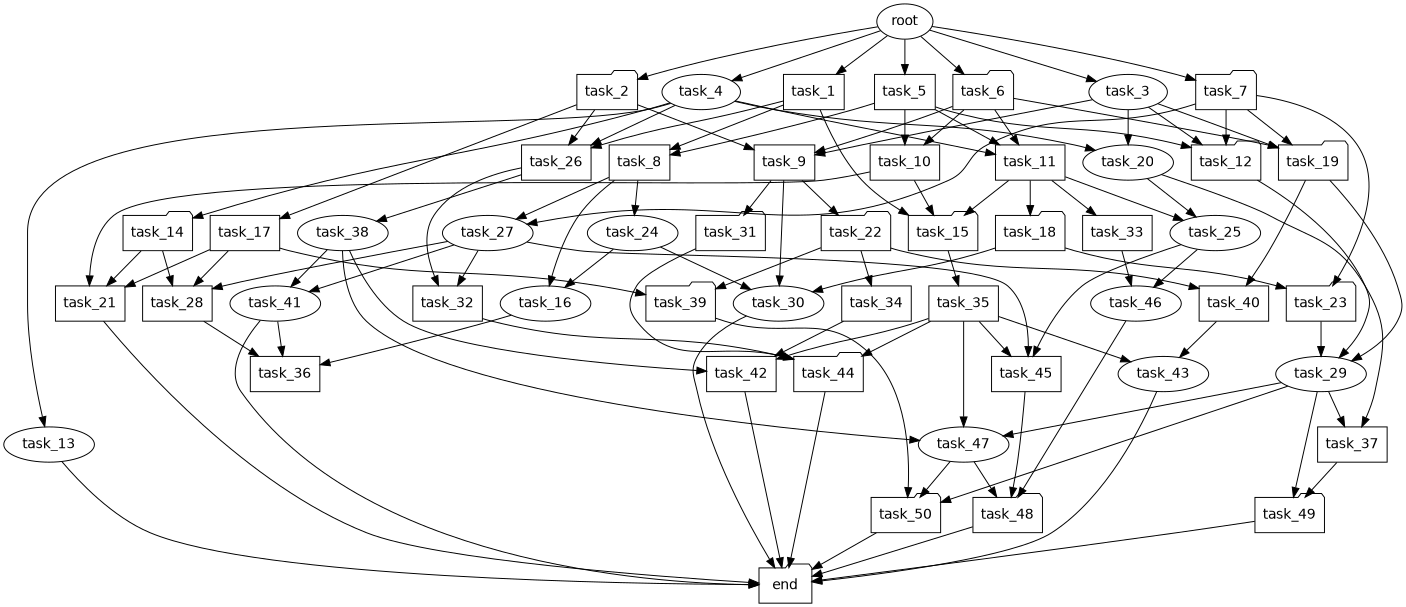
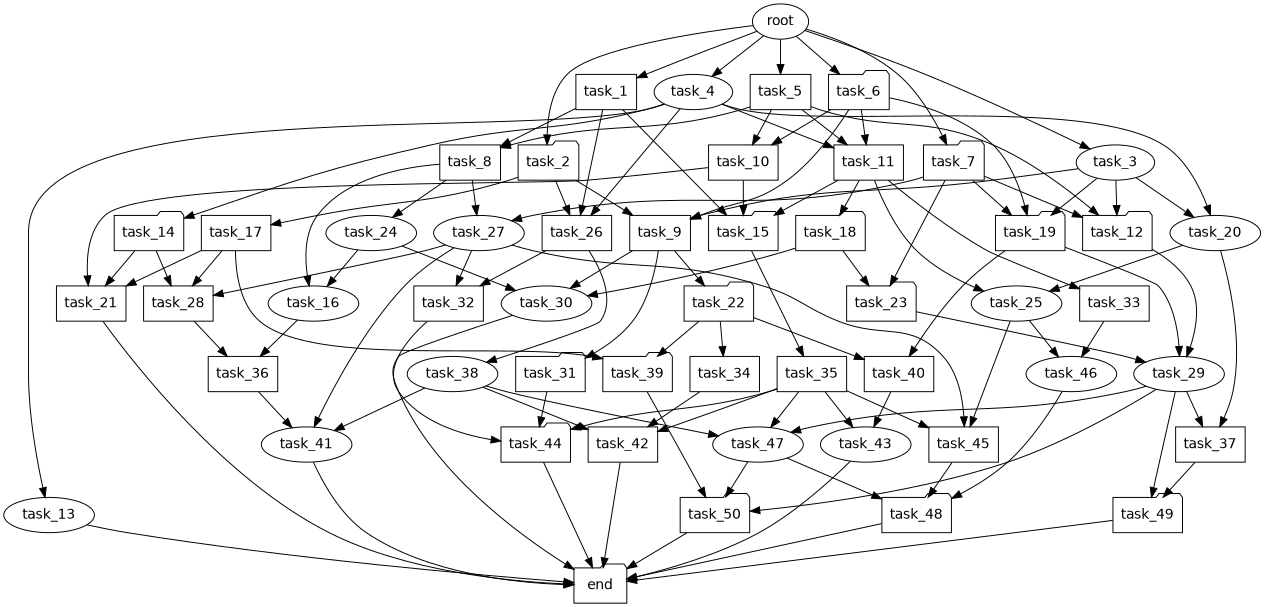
(279, 334) -> (272, 406)
